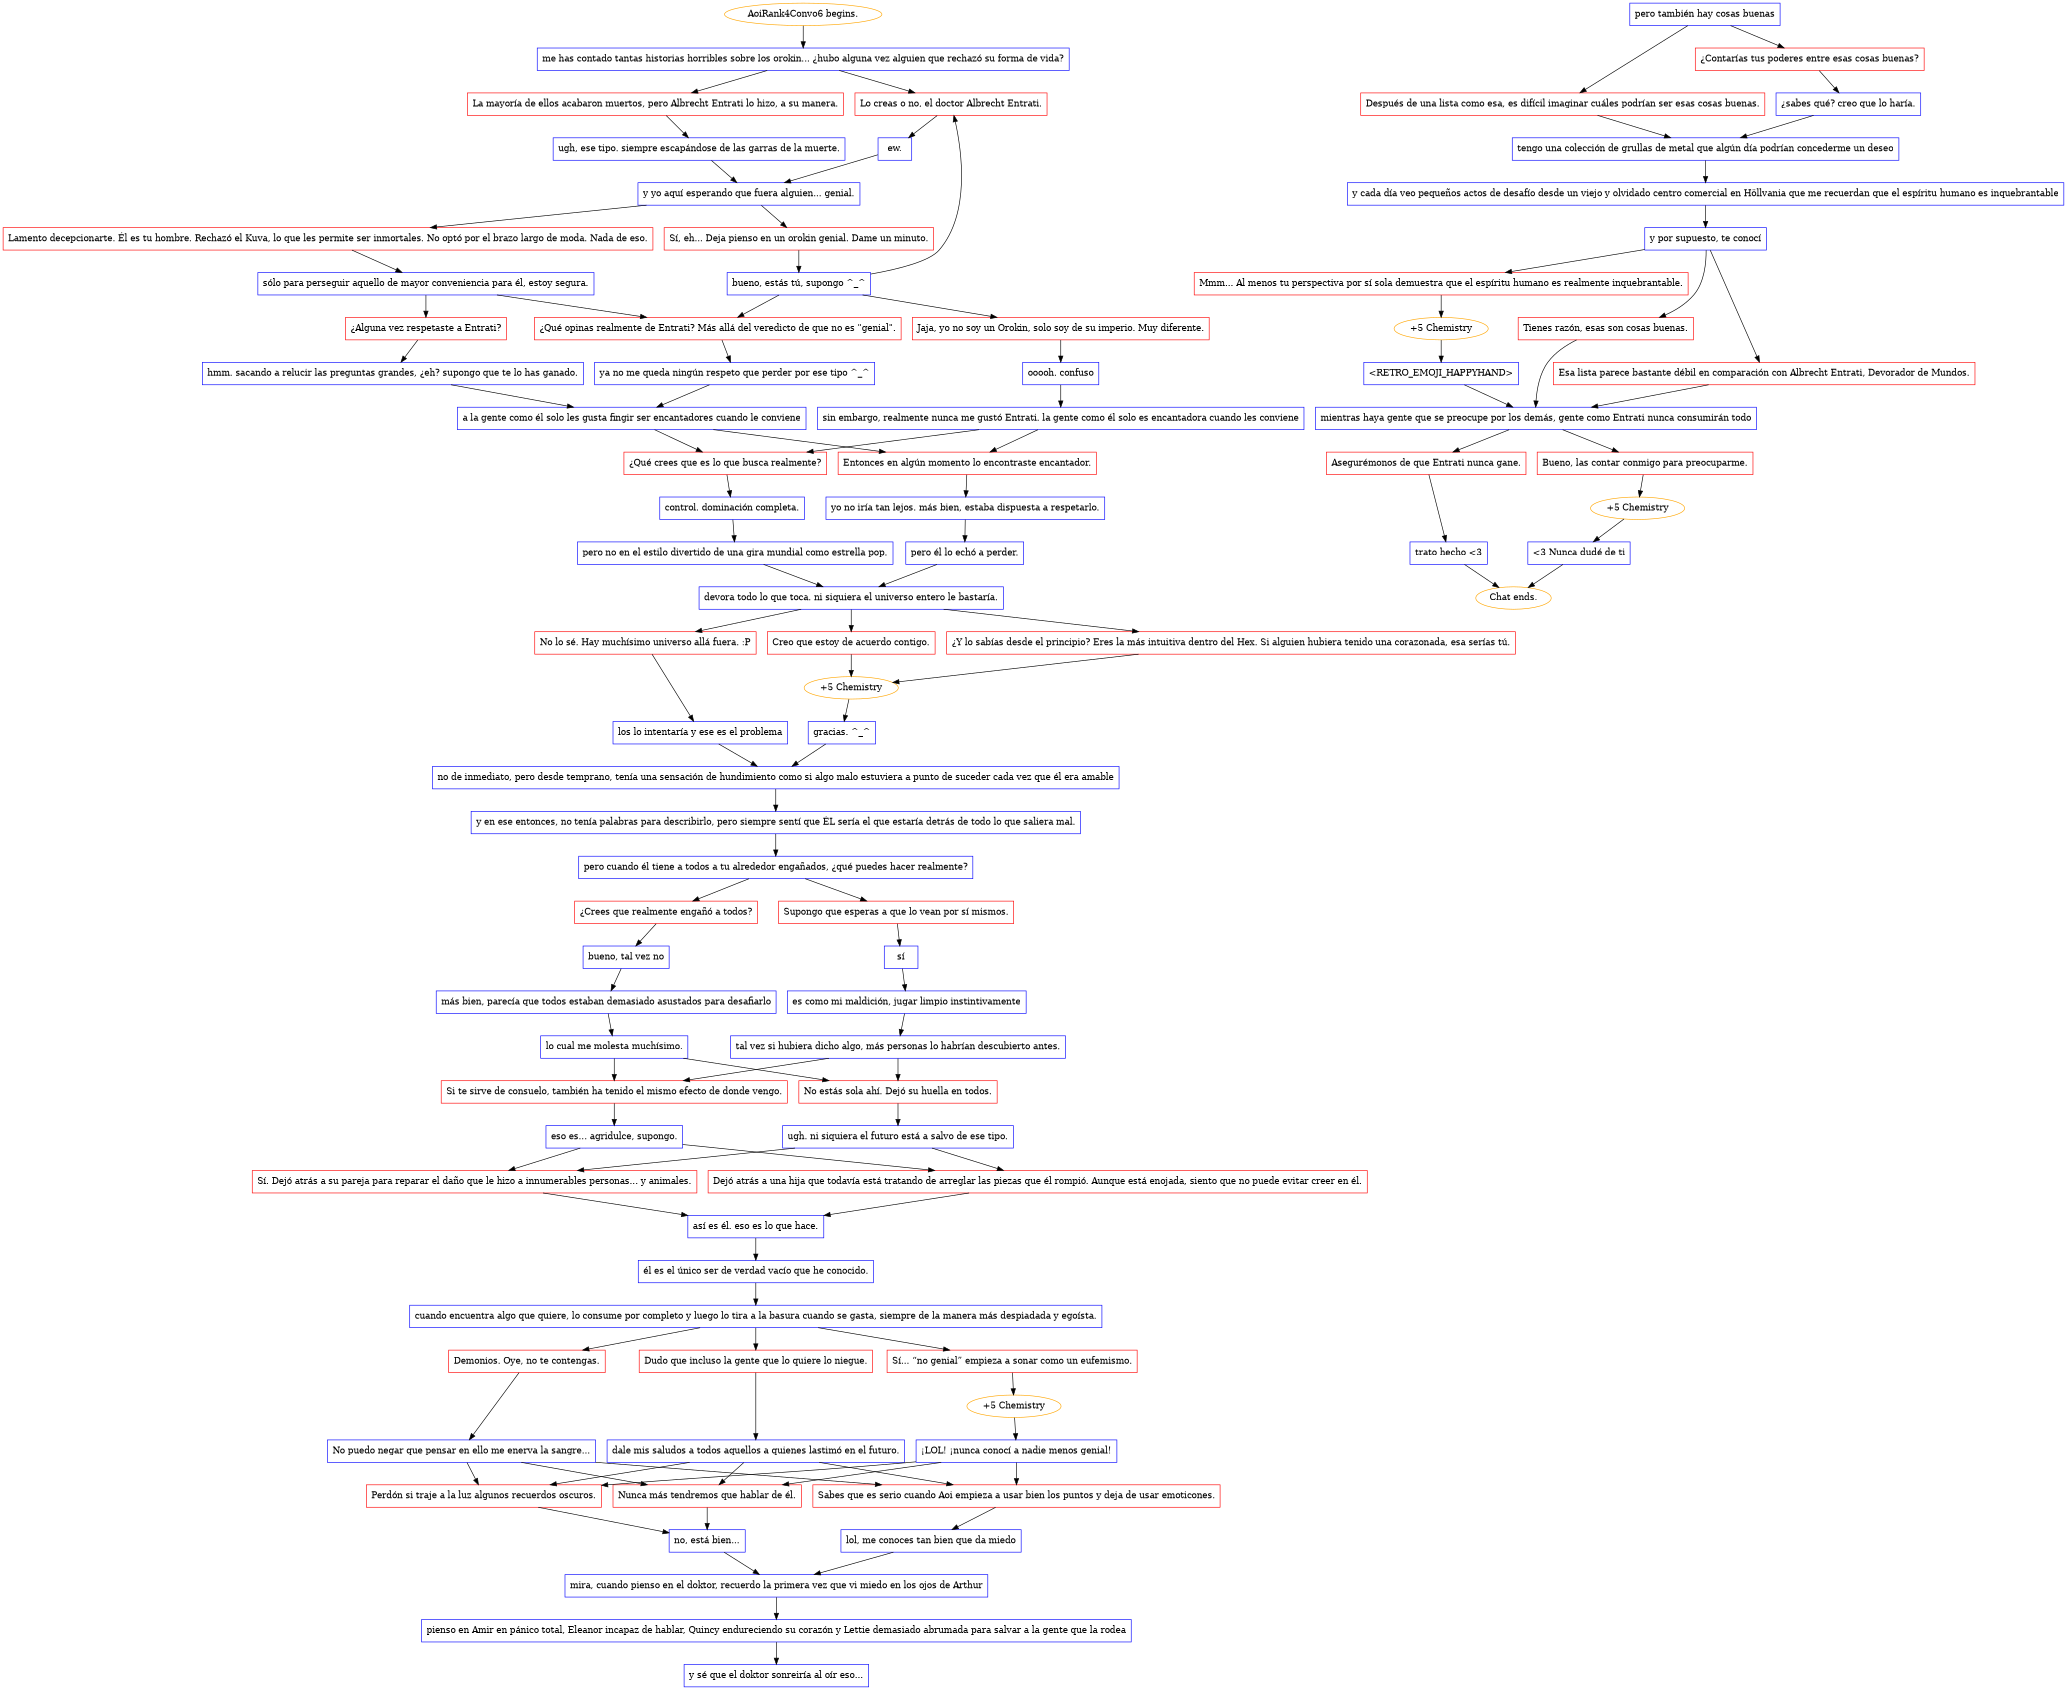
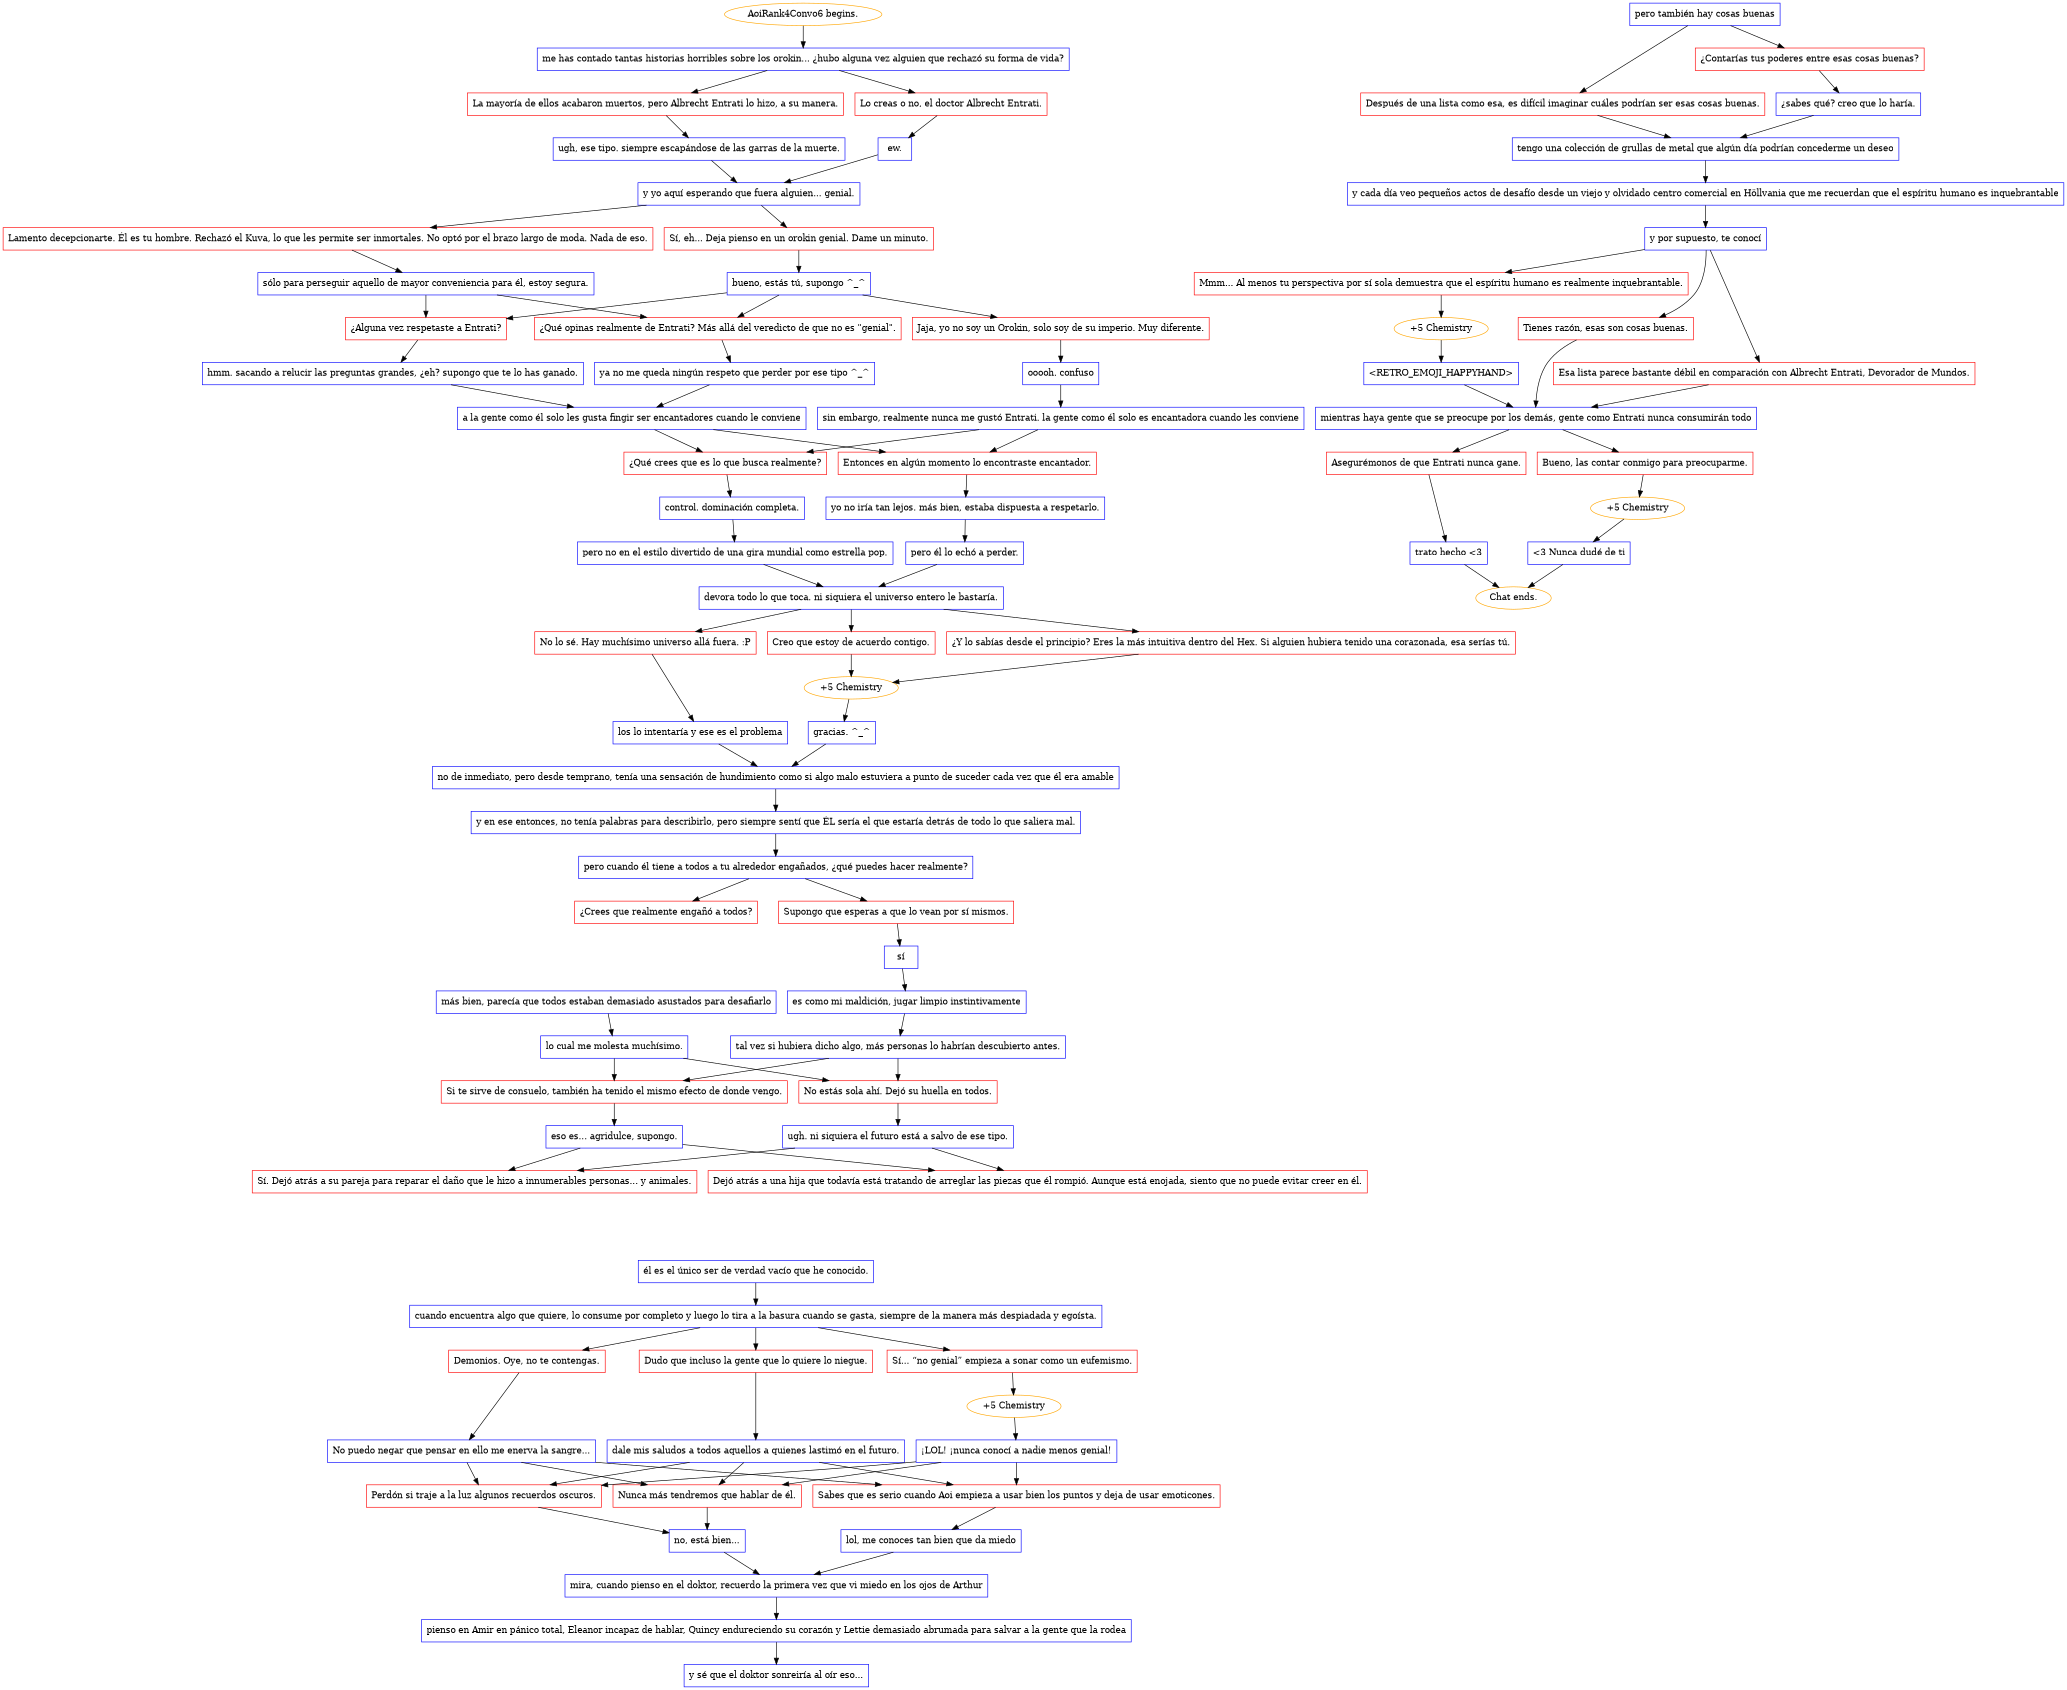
(954, 224) -> (620, 305)
(626, 957) -> none
(756, 1227) -> none
